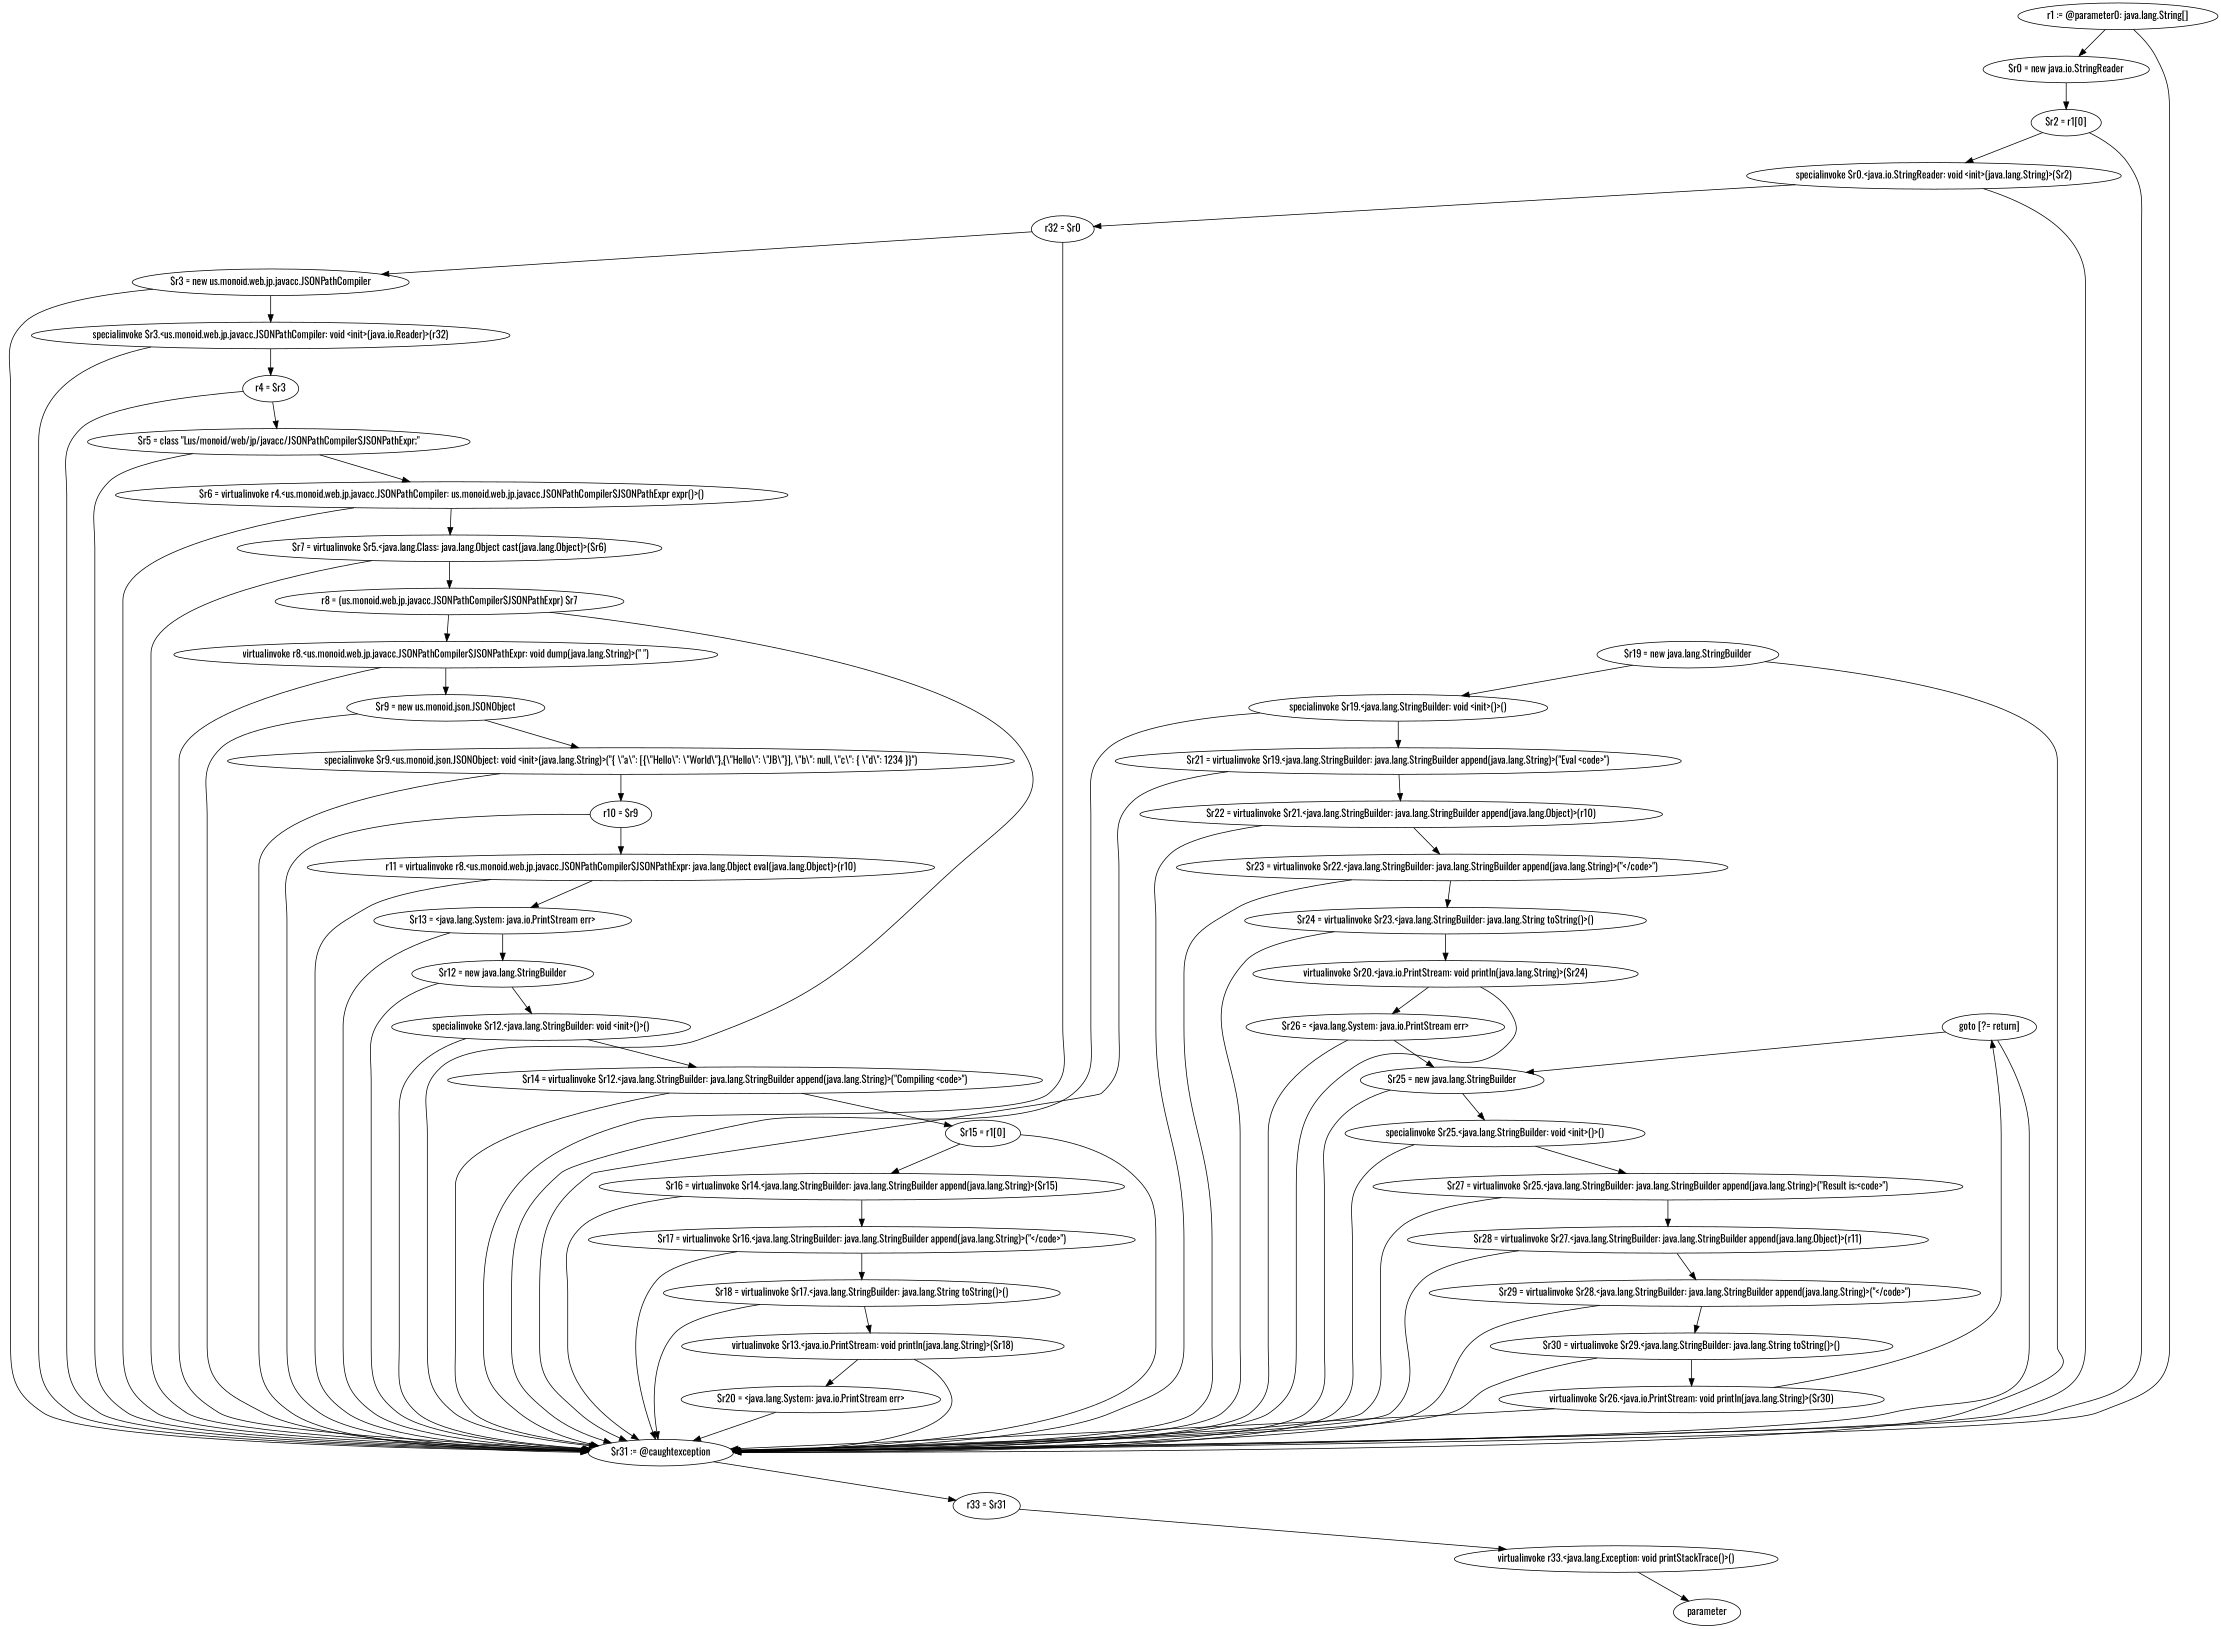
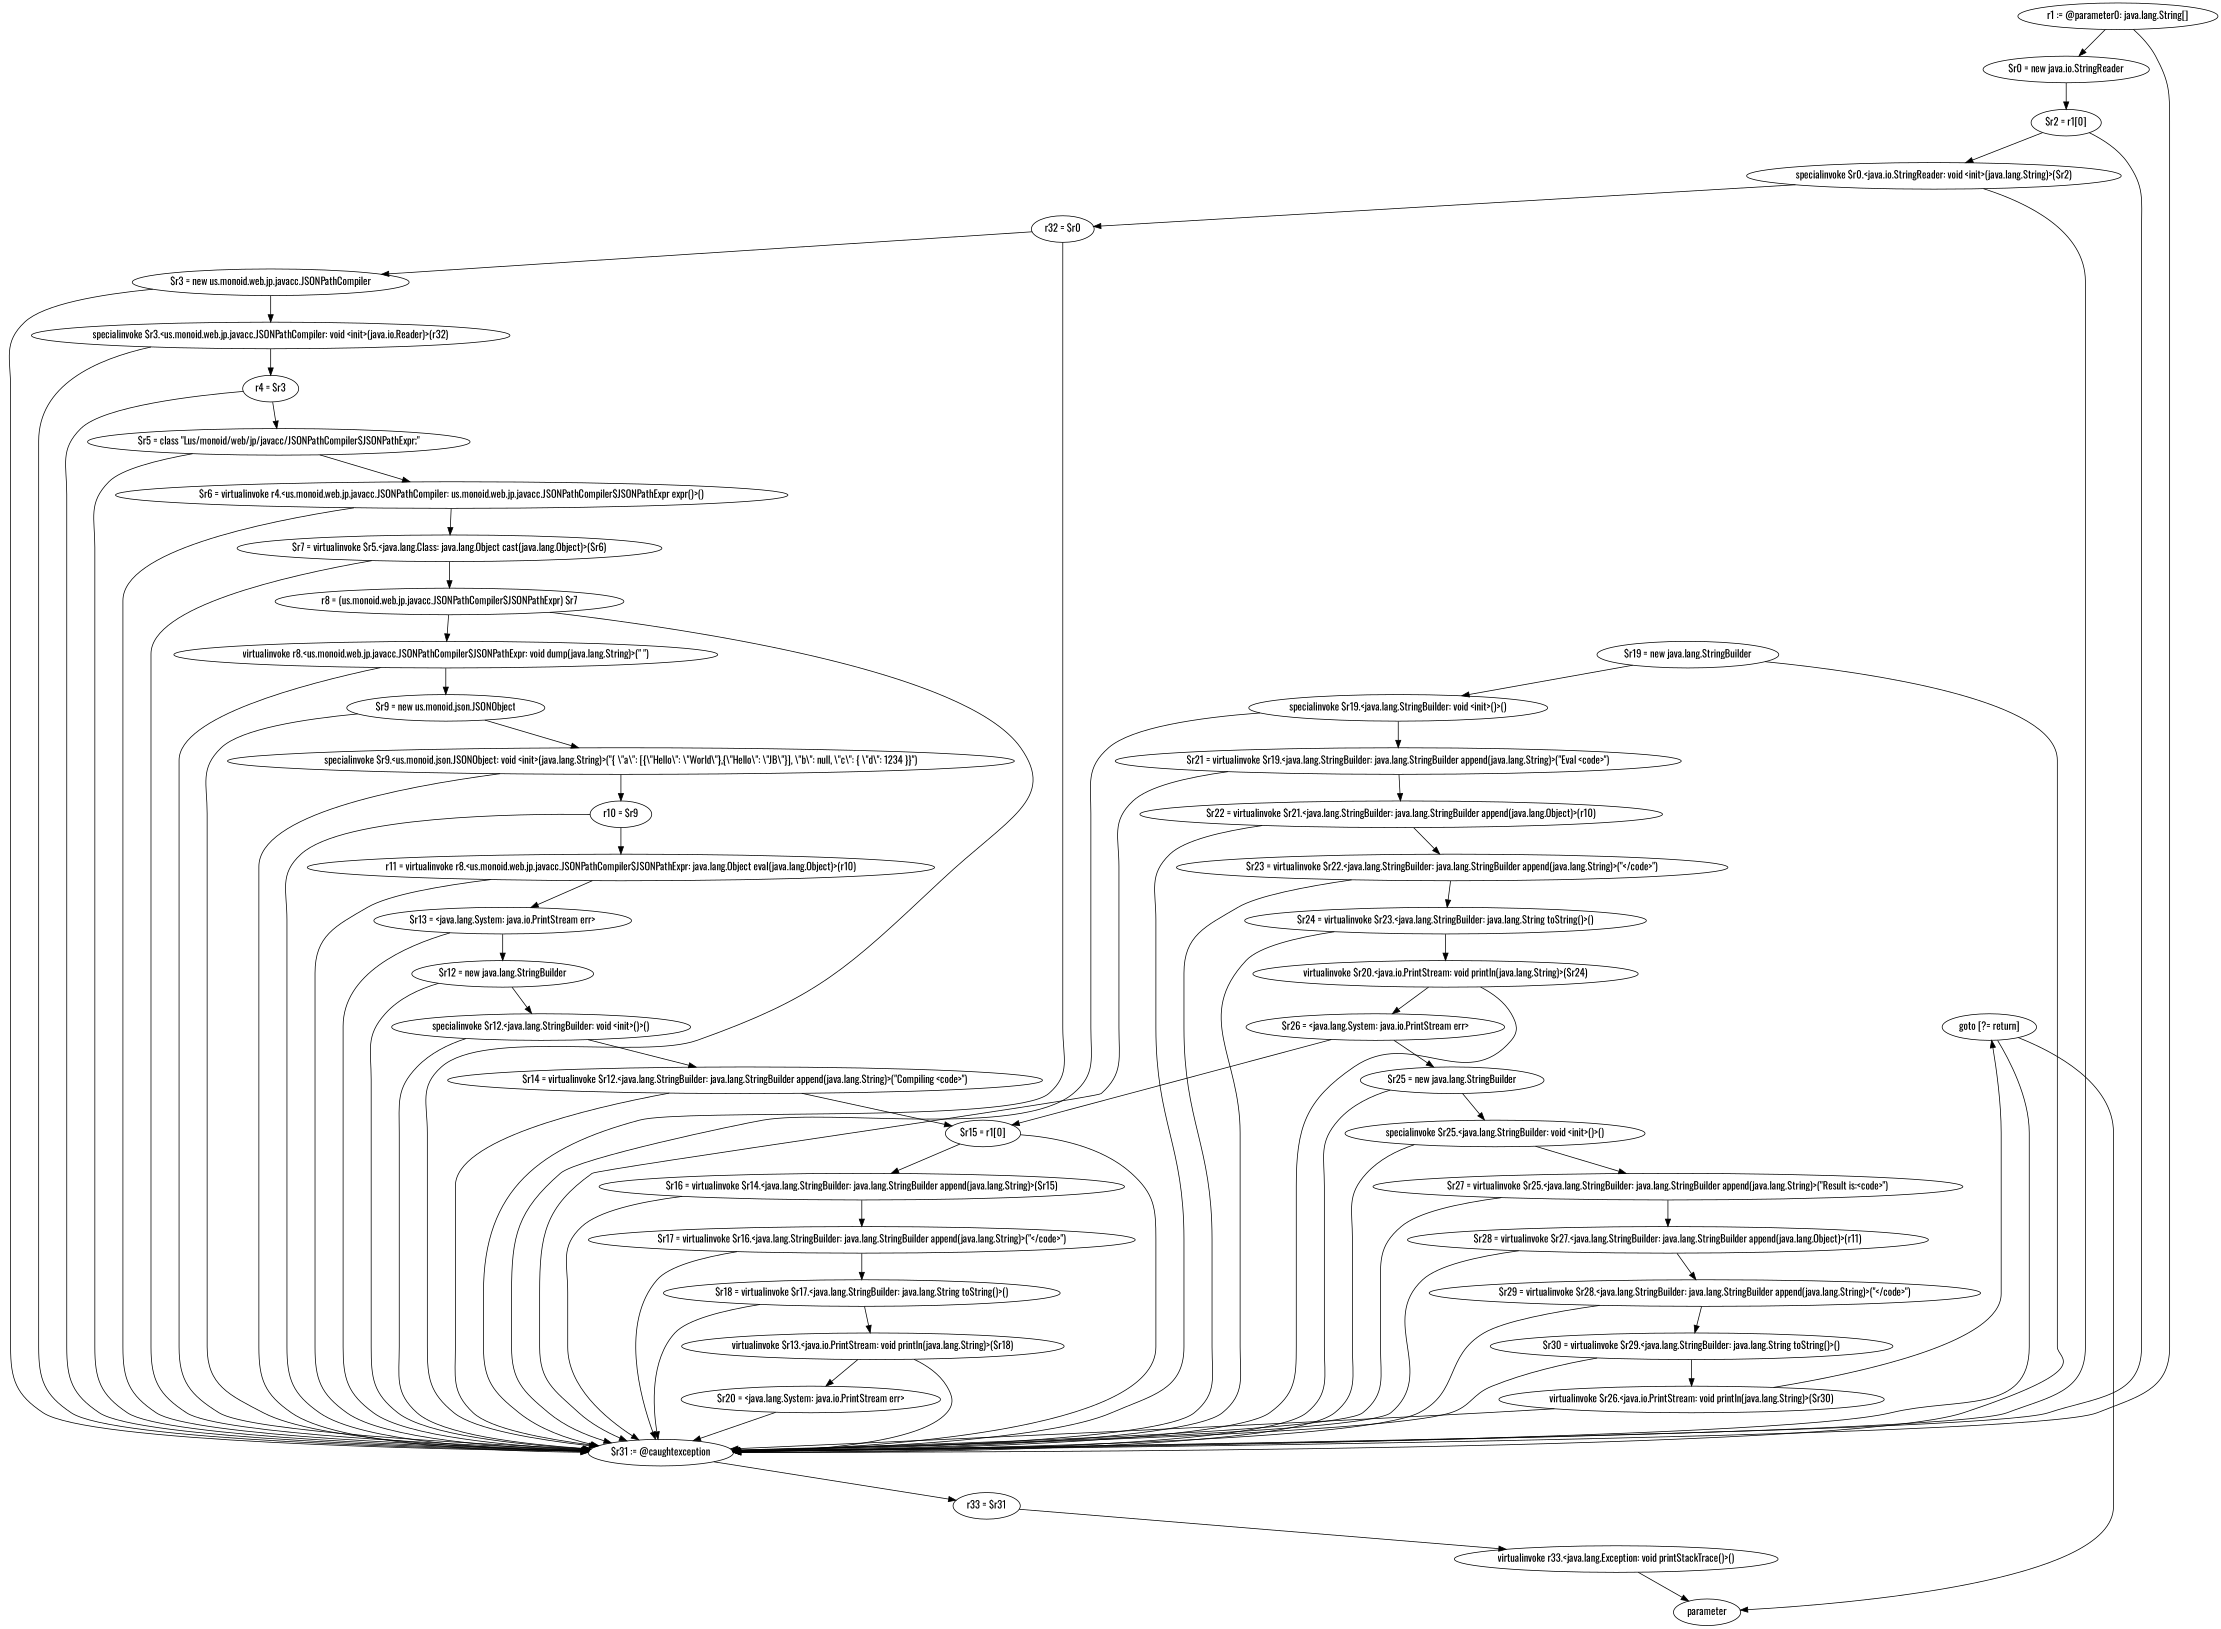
(1740, 1052) -> (2114, 1446)
(1247, 1414) -> (1175, 1081)
